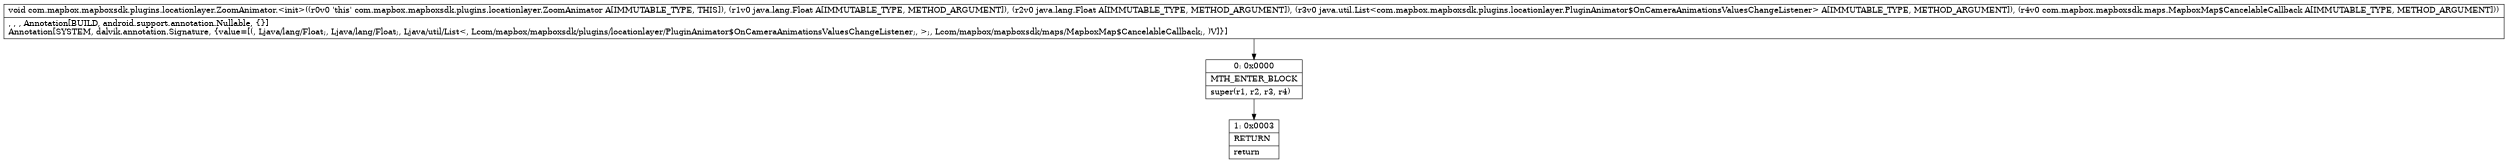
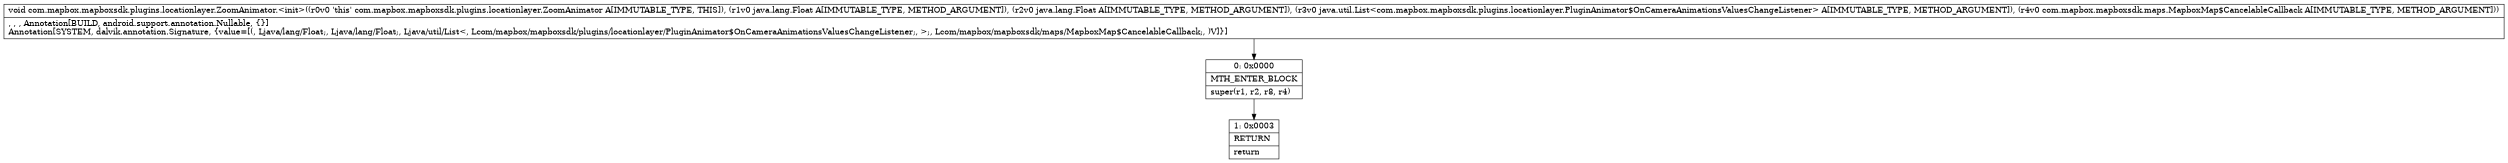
(1251, 92) -> (1251, 92)
